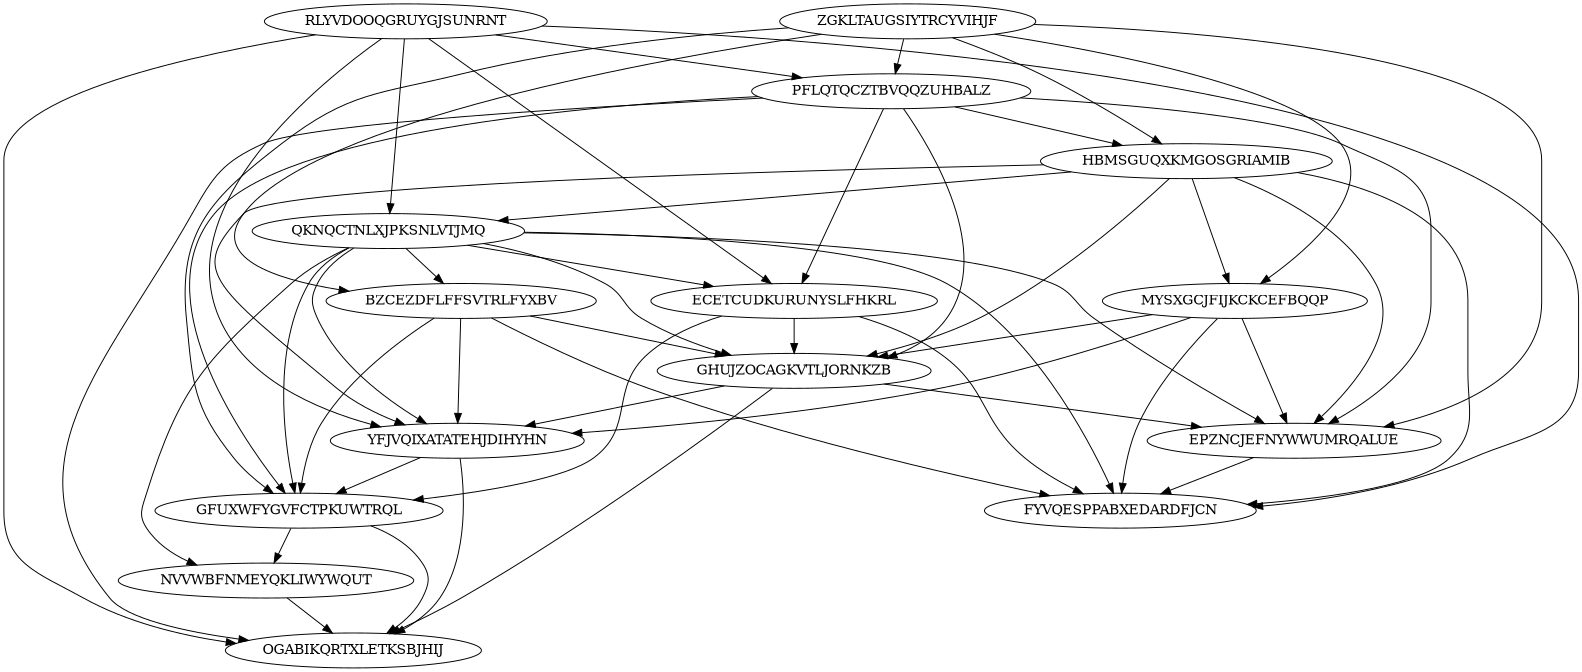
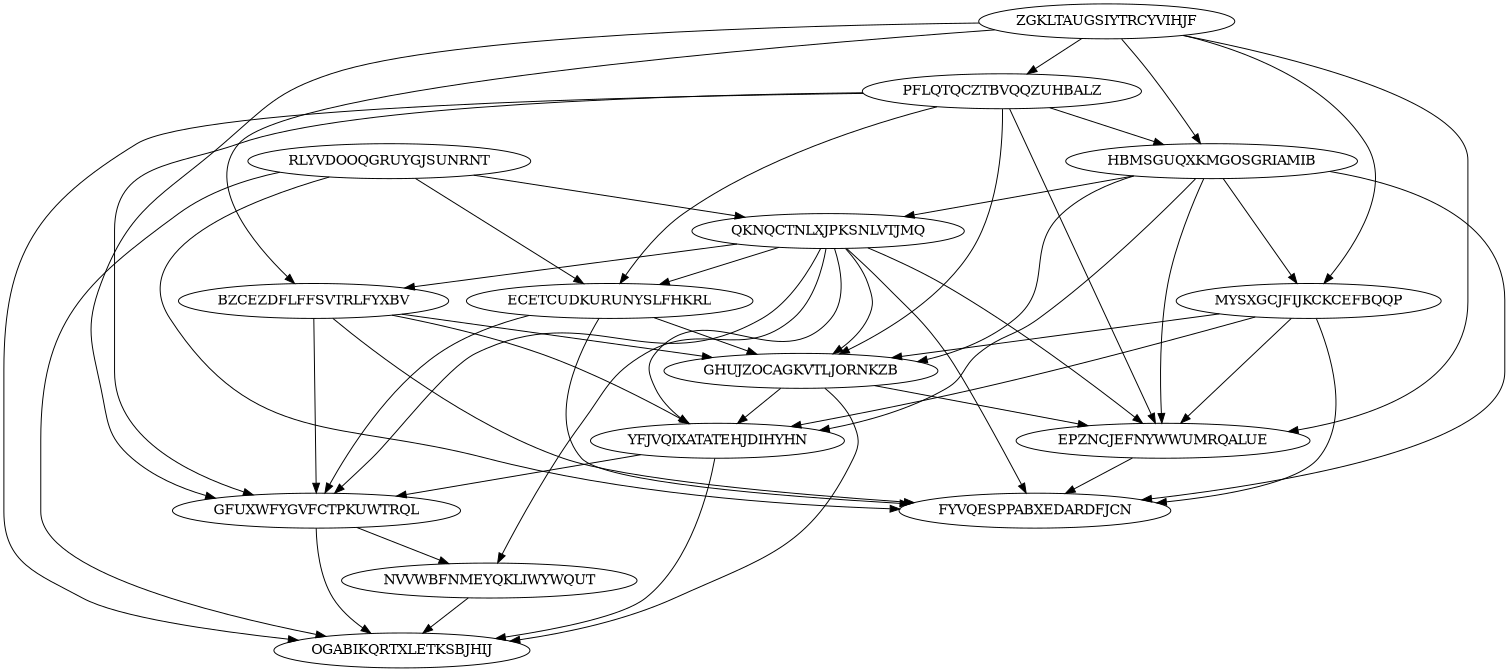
(644, 56) -> none
(214, 242) -> none
